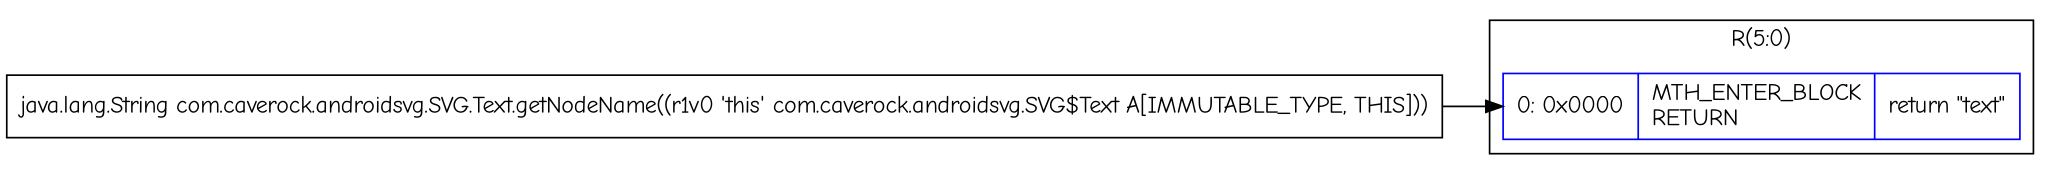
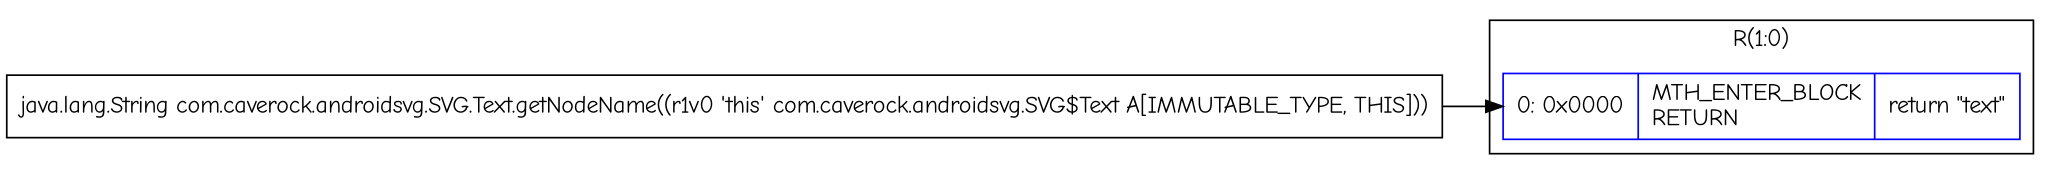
(1762, 40) -> (1762, 40)
